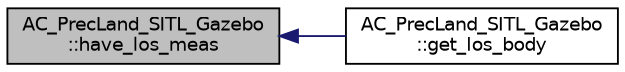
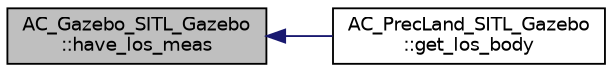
(143, 36) -> (137, 36)
